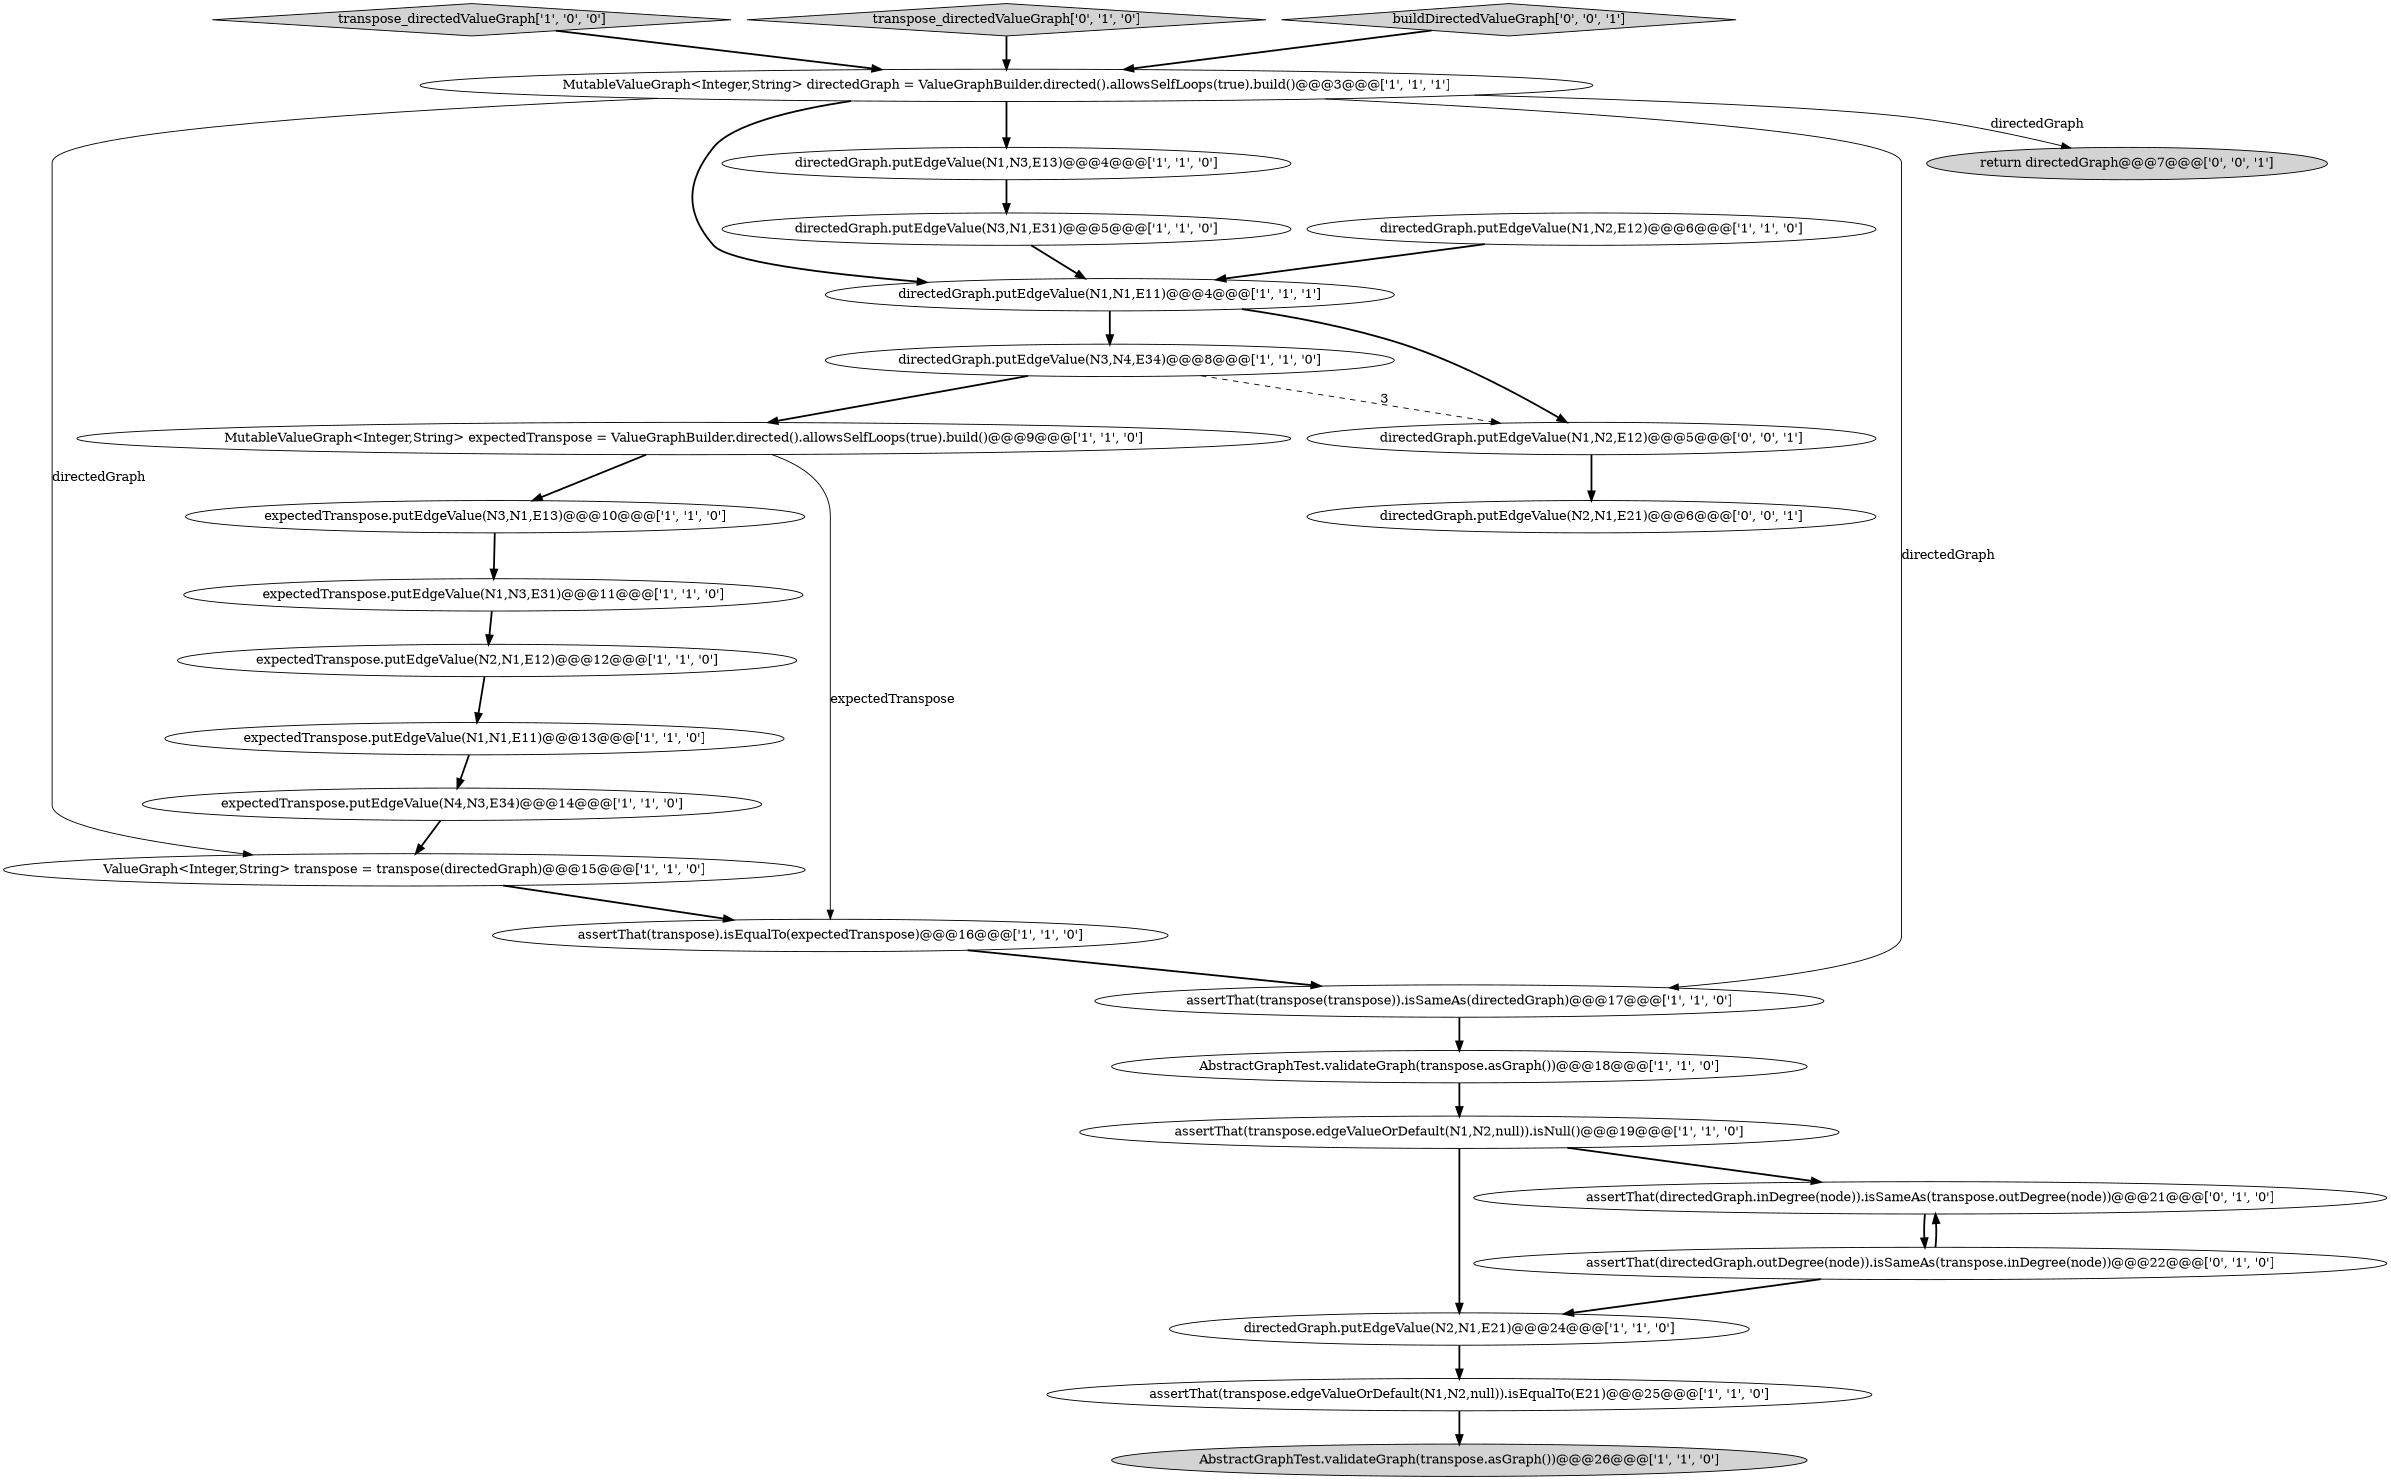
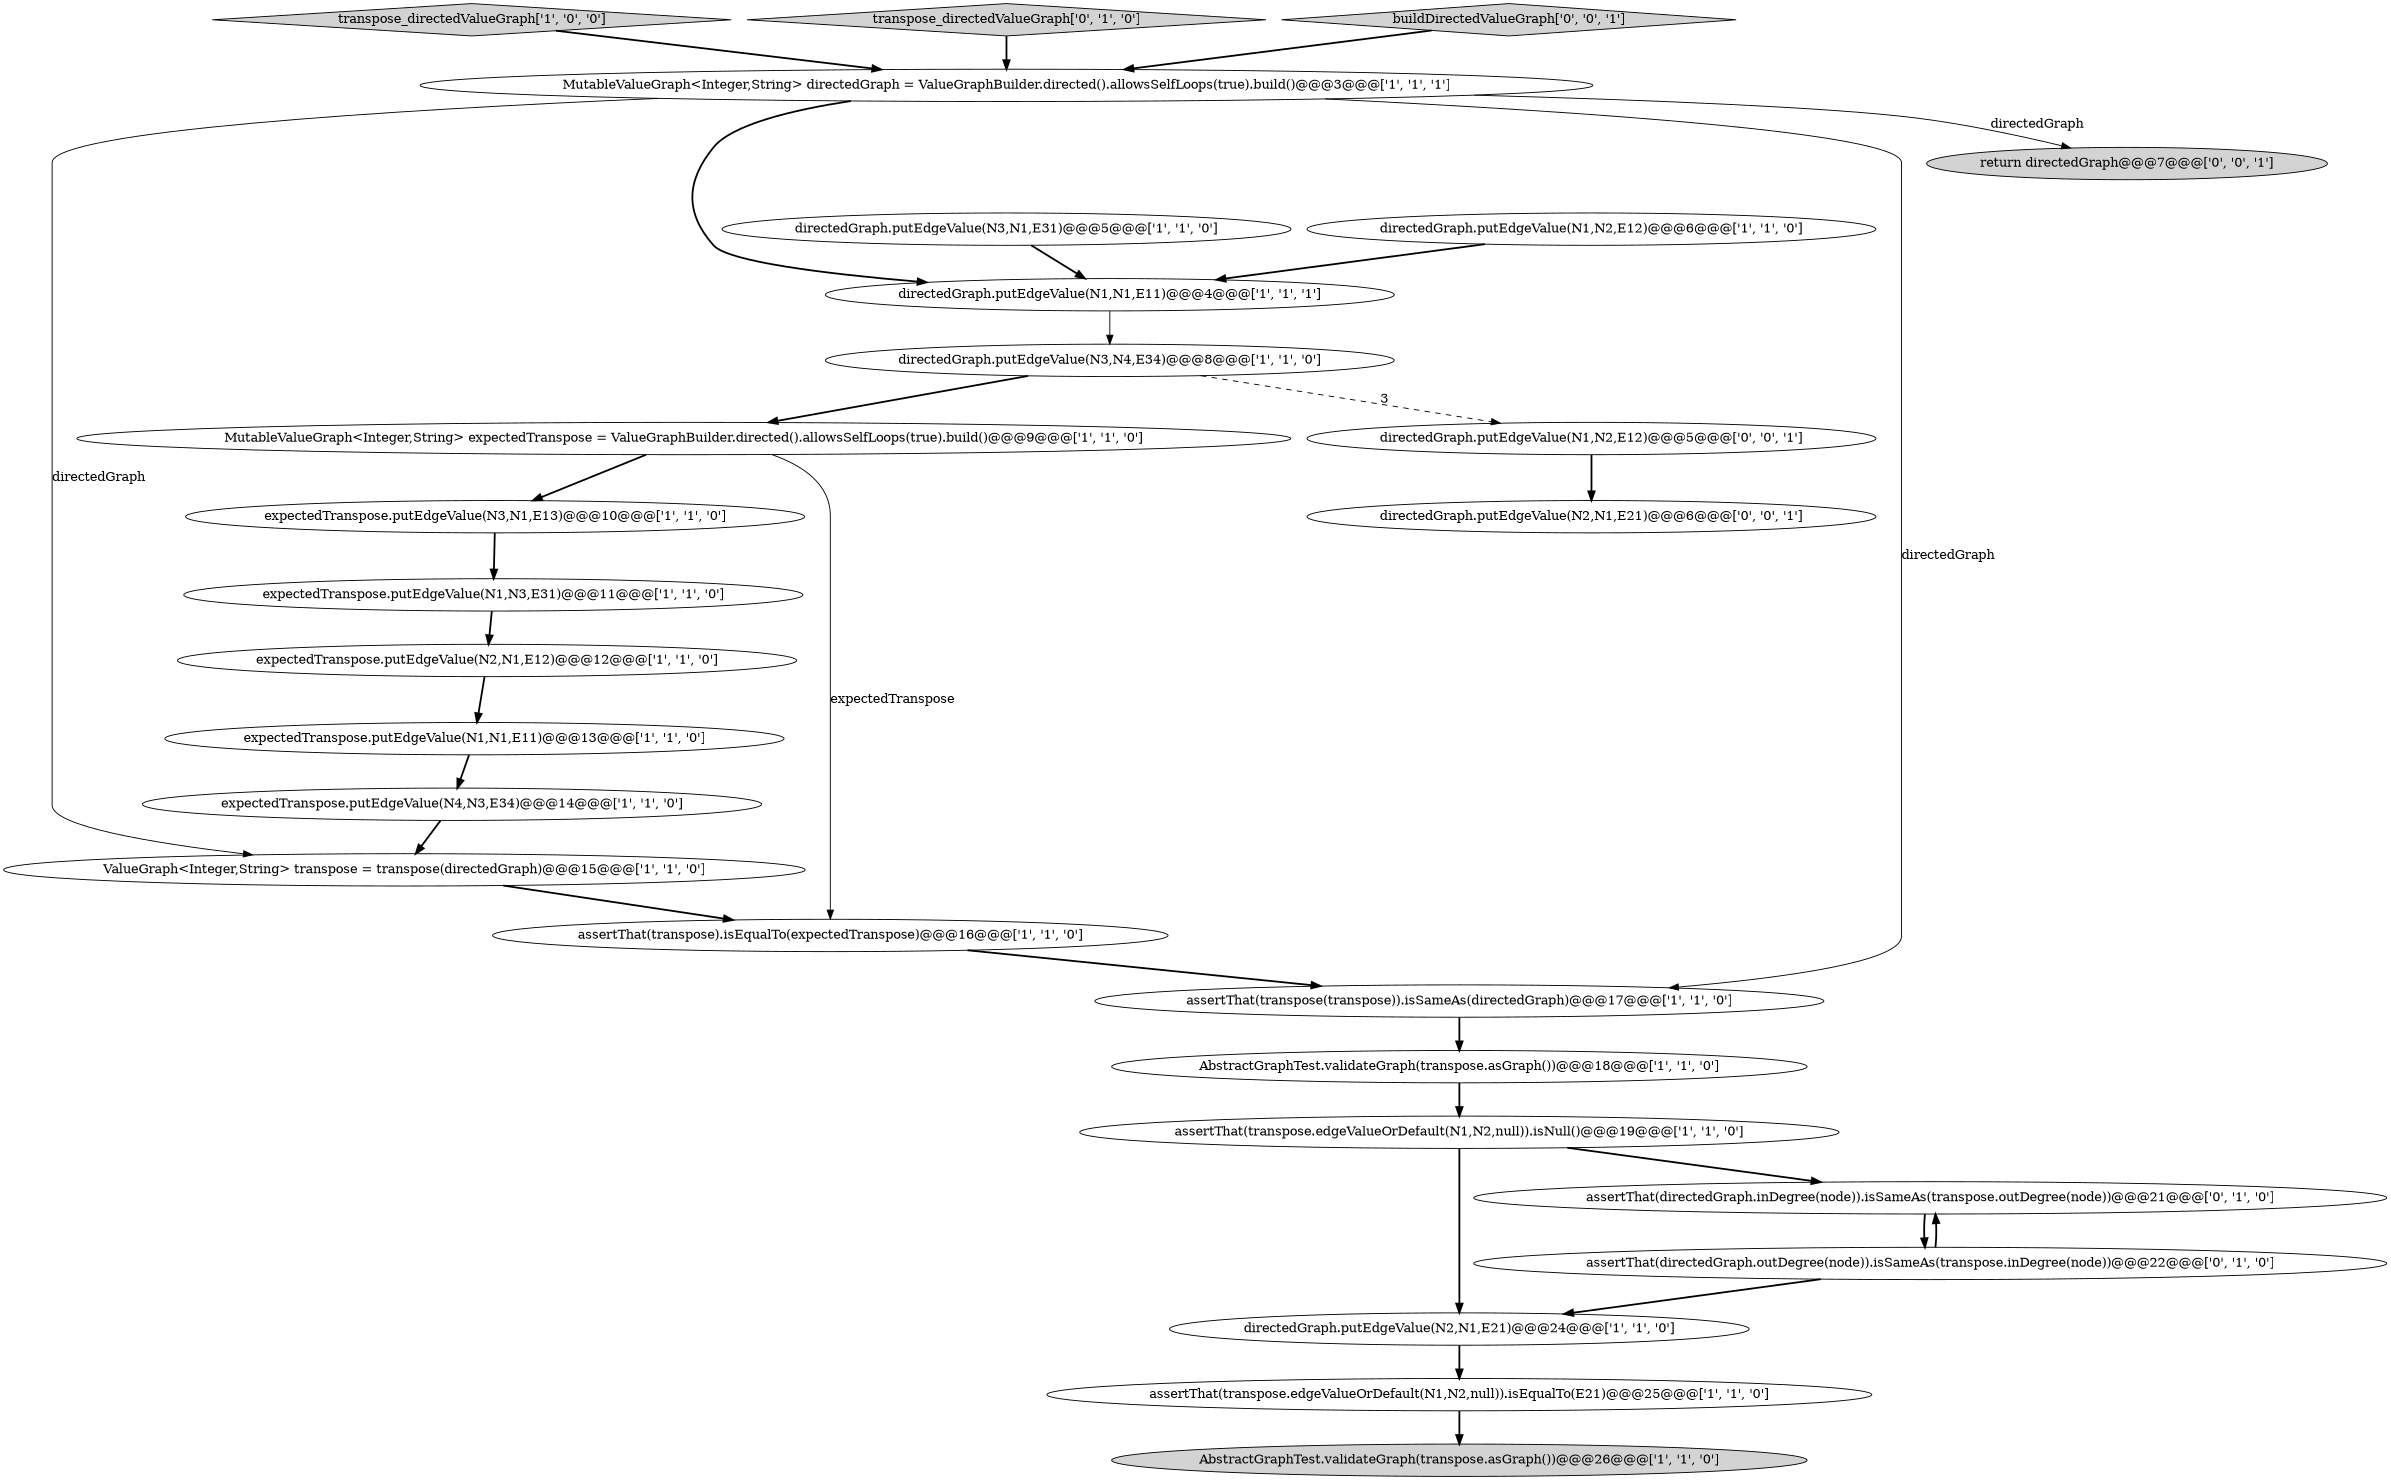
(1006, 164) -> none
(1110, 323) -> (1110, 323)
(1406, 345) -> none
